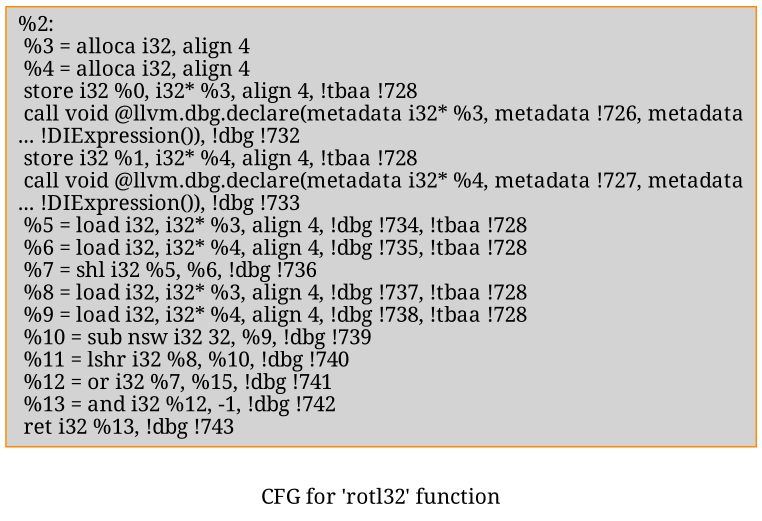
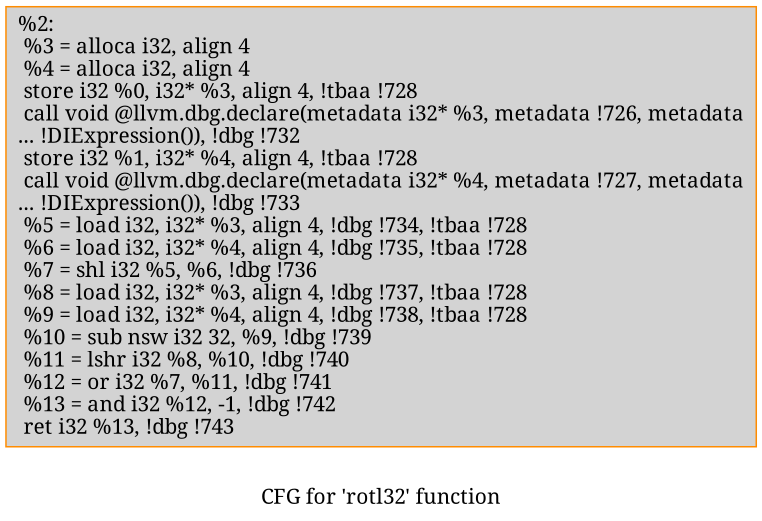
(175, 383) -> (175, 383)
